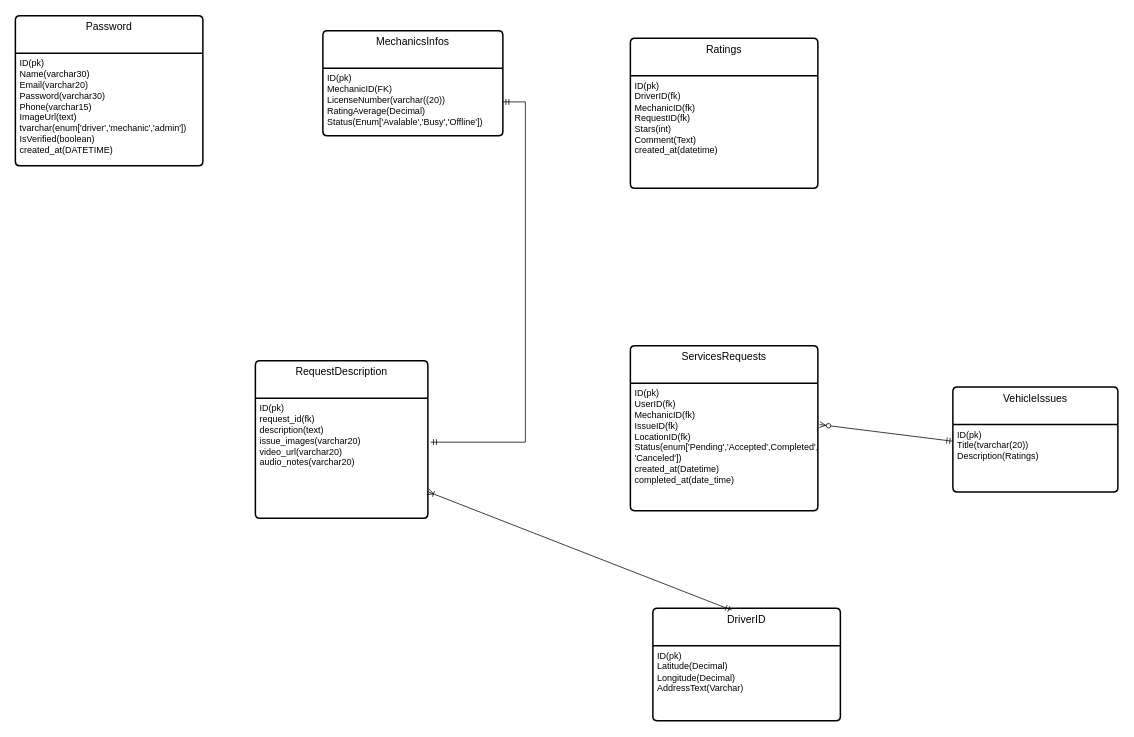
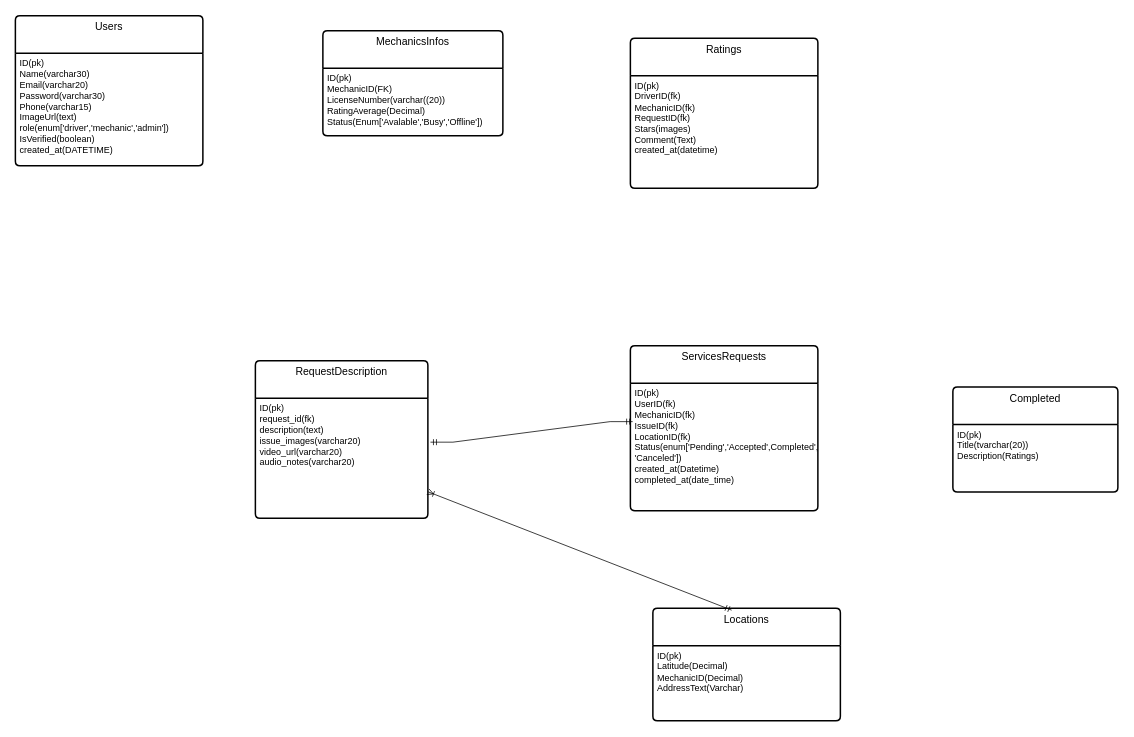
(109, 27) -> (109, 27)
(110, 112) -> (104, 107)
(684, 118) -> (684, 118)
(525, 296) -> (543, 430)
(1035, 398) -> (1035, 398)
(886, 433) -> none
(747, 619) -> (747, 619)
(708, 672) -> (708, 672)
